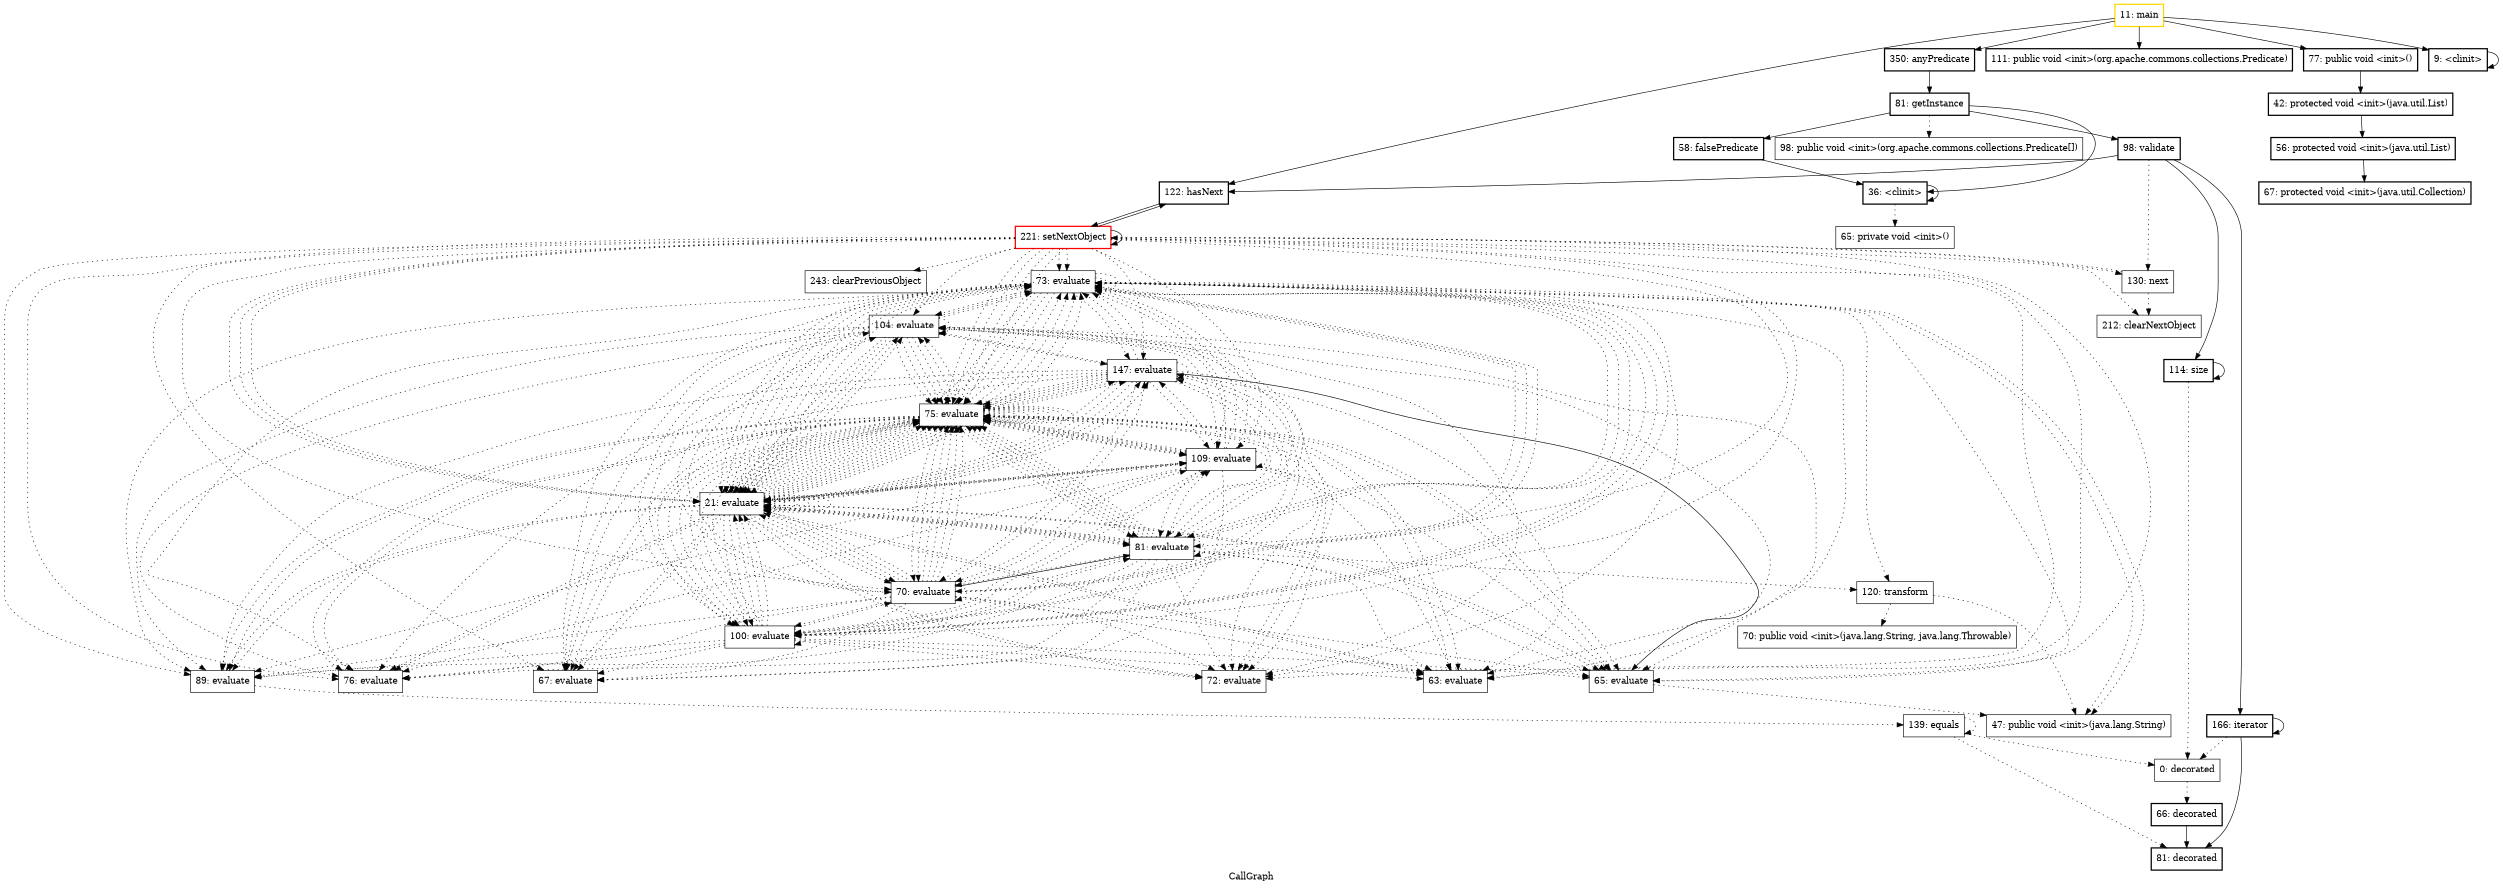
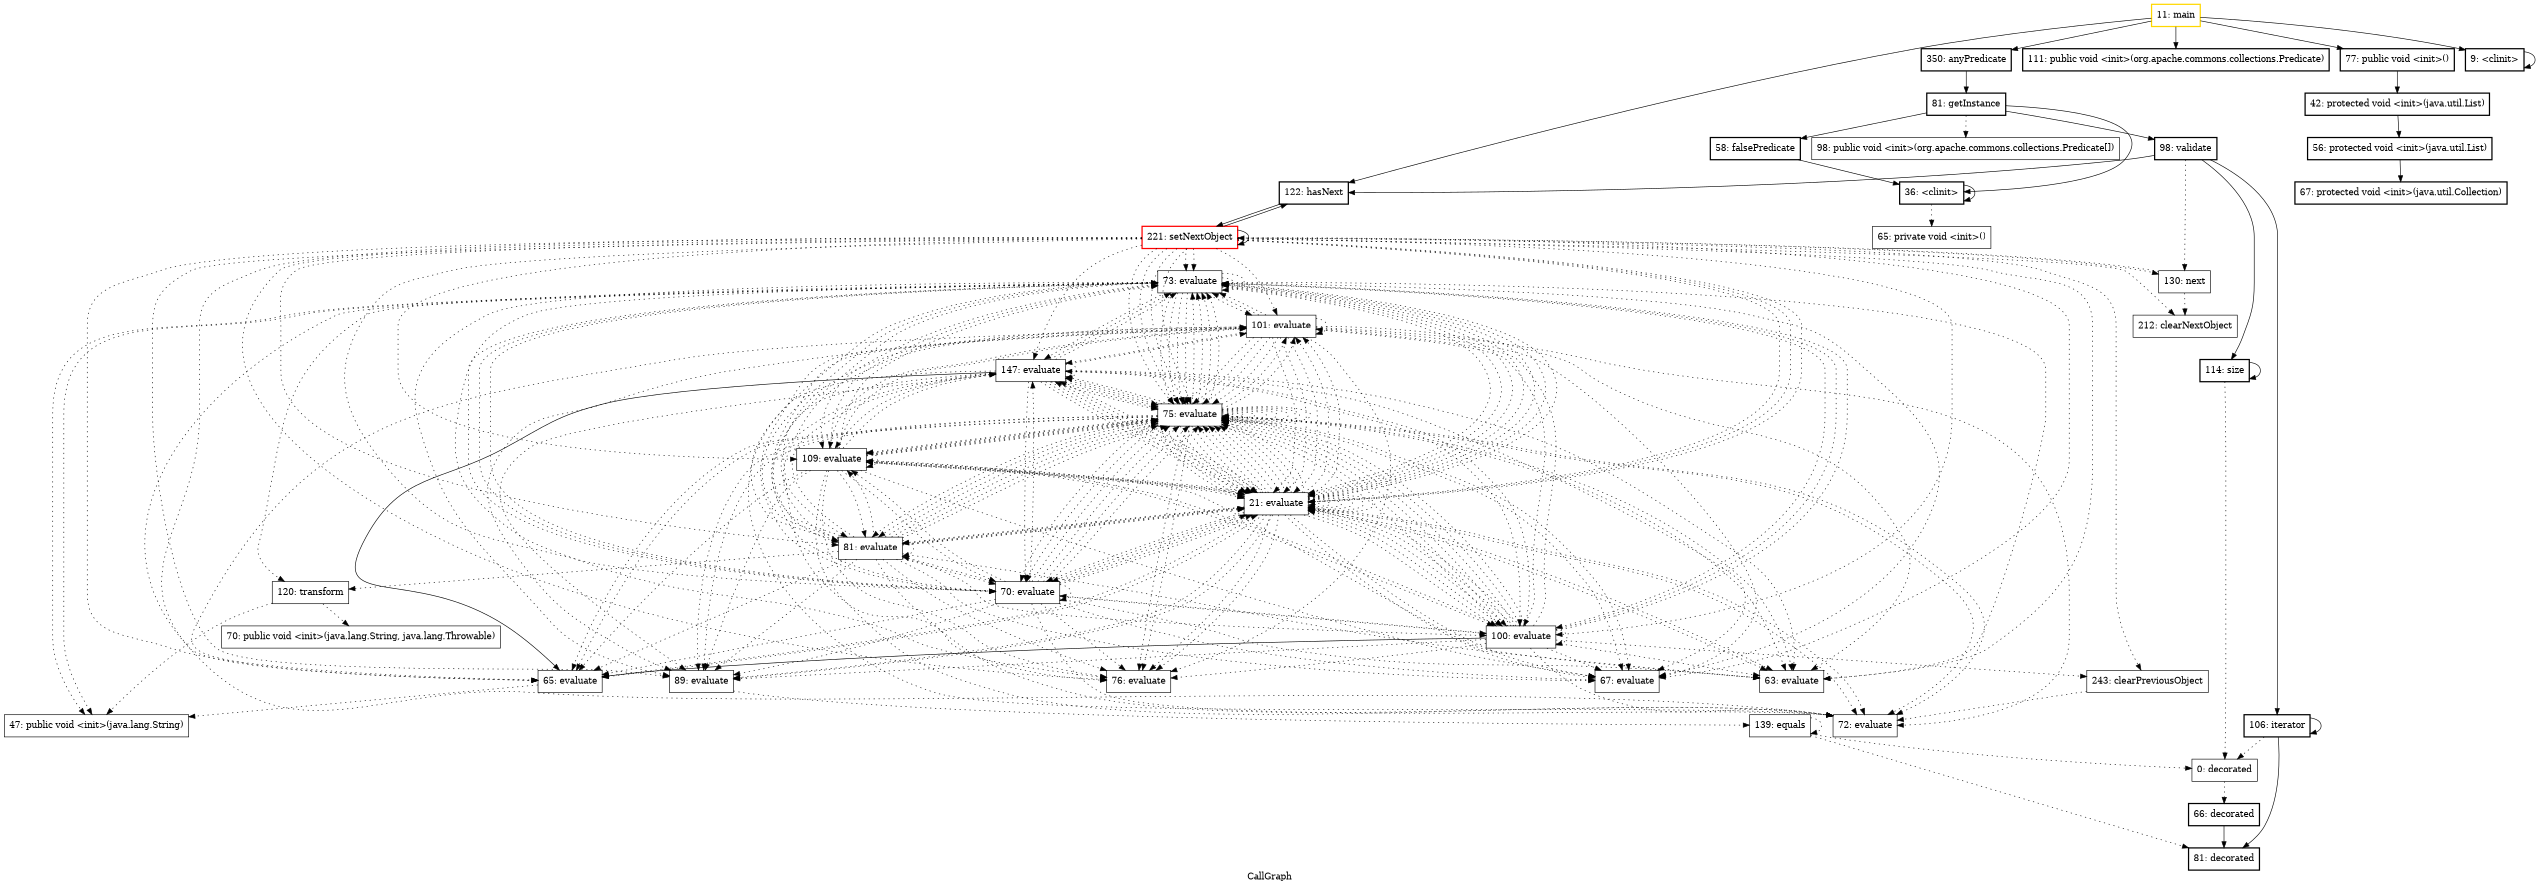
(904, 326) -> (1281, 326)
(1665, 350) -> (1995, 705)
(1039, 572) -> (952, 570)
(1021, 599) -> (1844, 660)
(1169, 653) -> (1069, 649)
(2240, 726) -> (2277, 726)
